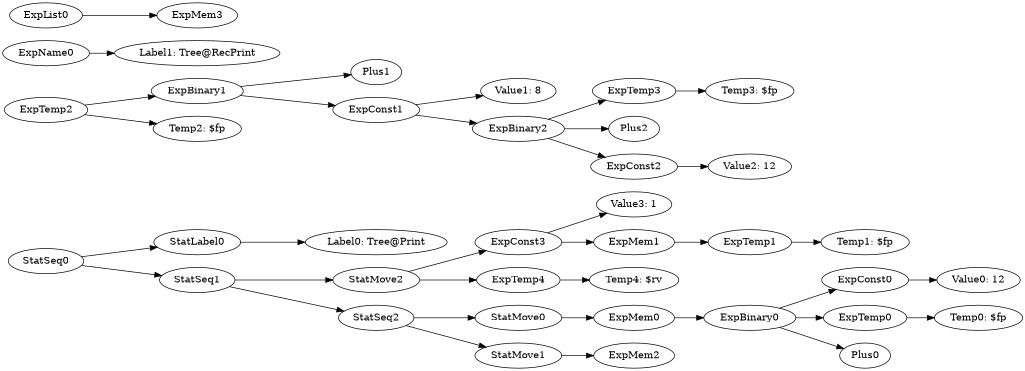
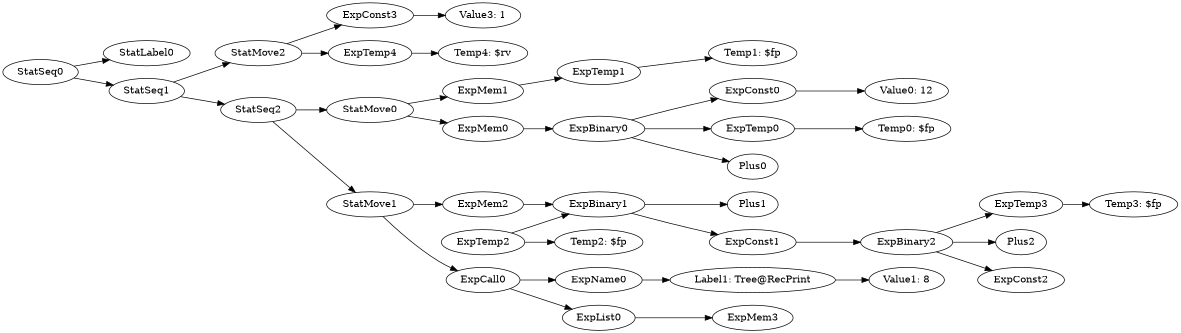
(446, 101) -> (849, 280)
(750, 167) -> none
none -> (535, 204)
(376, 242) -> none
(574, 242) -> (424, 101)
none -> (483, 280)
